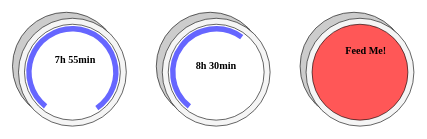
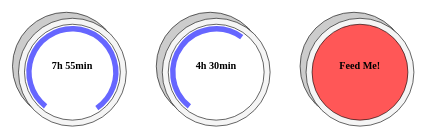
(366, 51) -> (360, 66)
(75, 60) -> (72, 66)
(216, 66) -> (216, 66)
